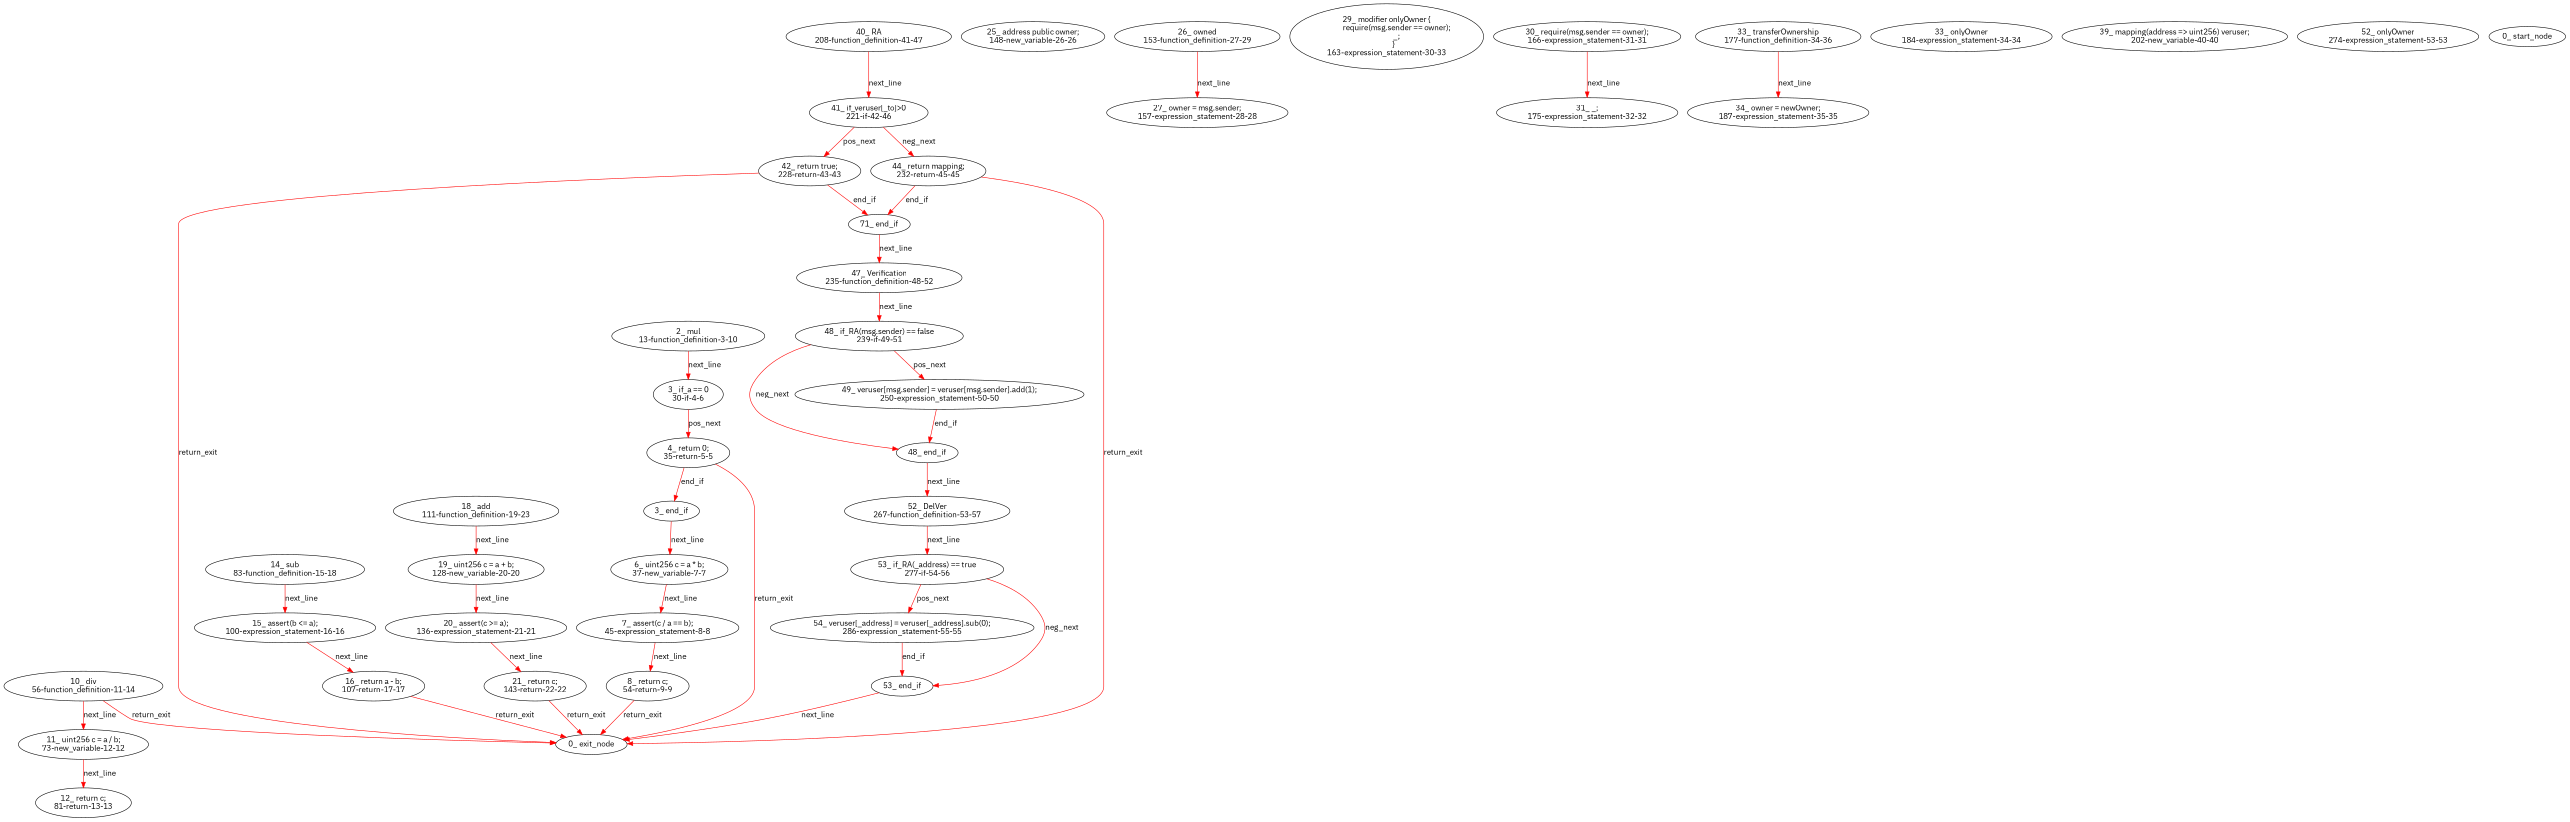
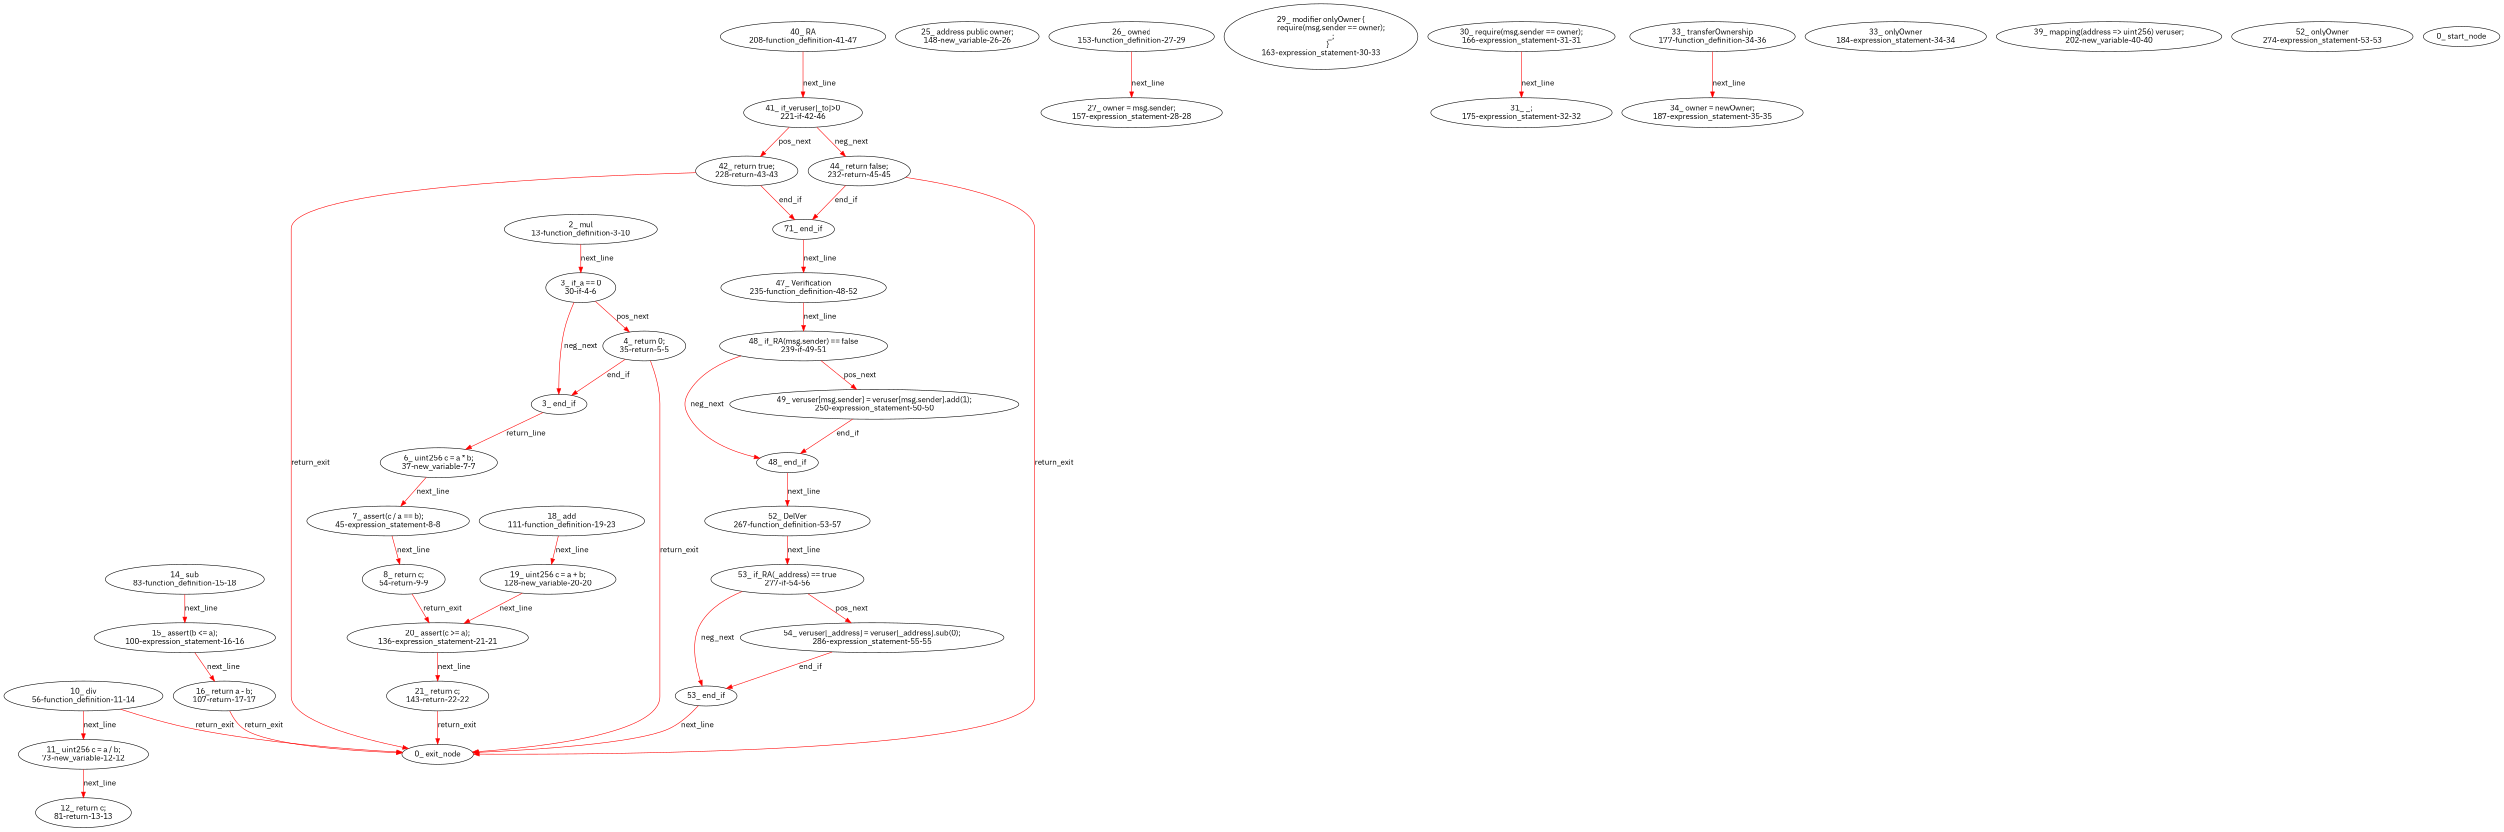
(928, 171) -> (859, 171)
none -> (562, 345)
(687, 540) -> (526, 433)
(619, 715) -> (419, 606)
